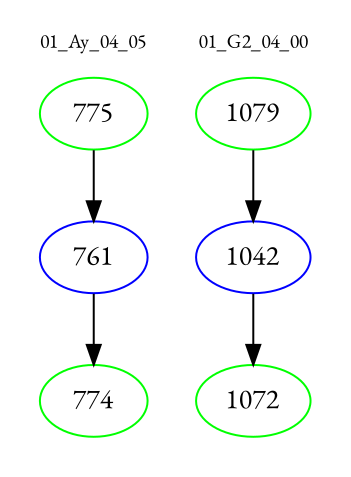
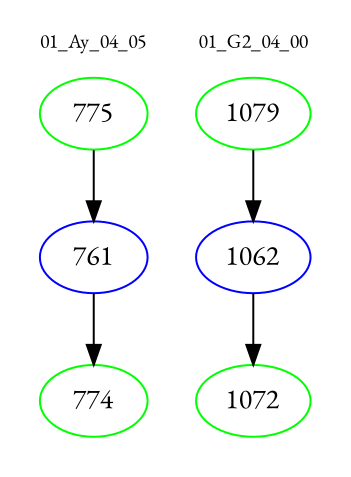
(253, 257) -> (253, 257)
